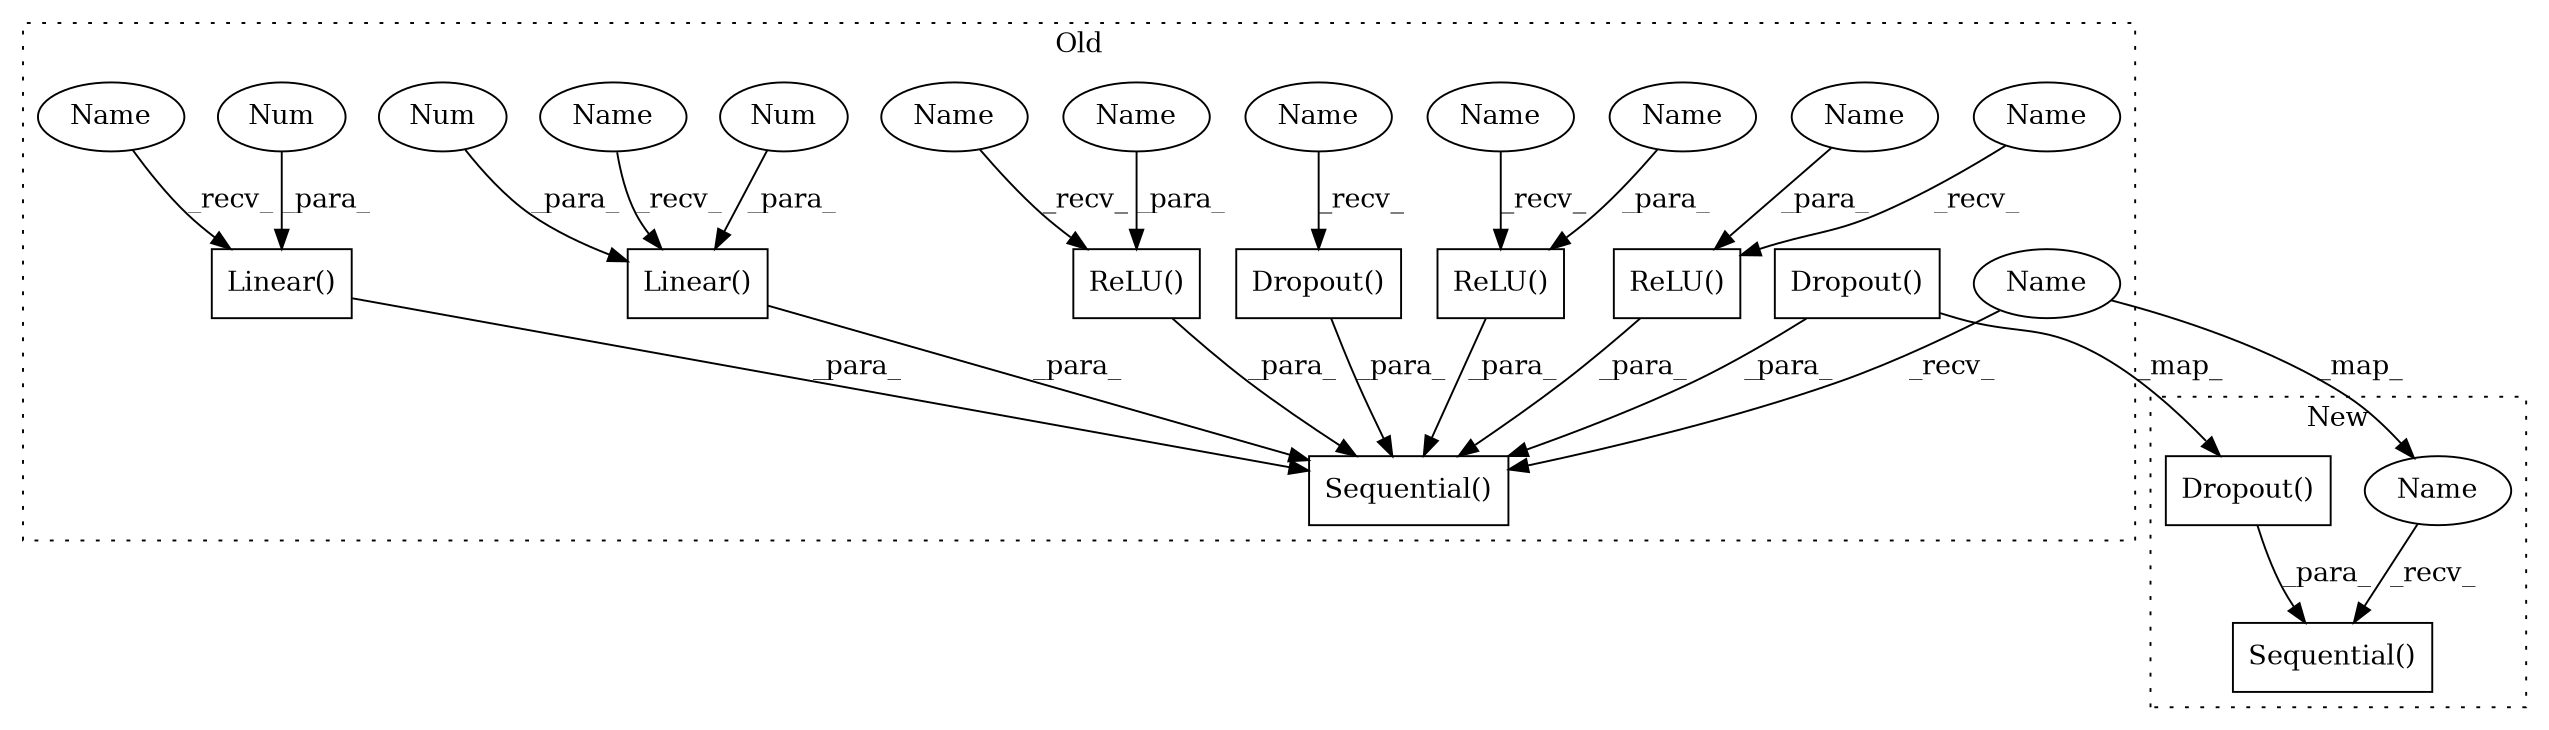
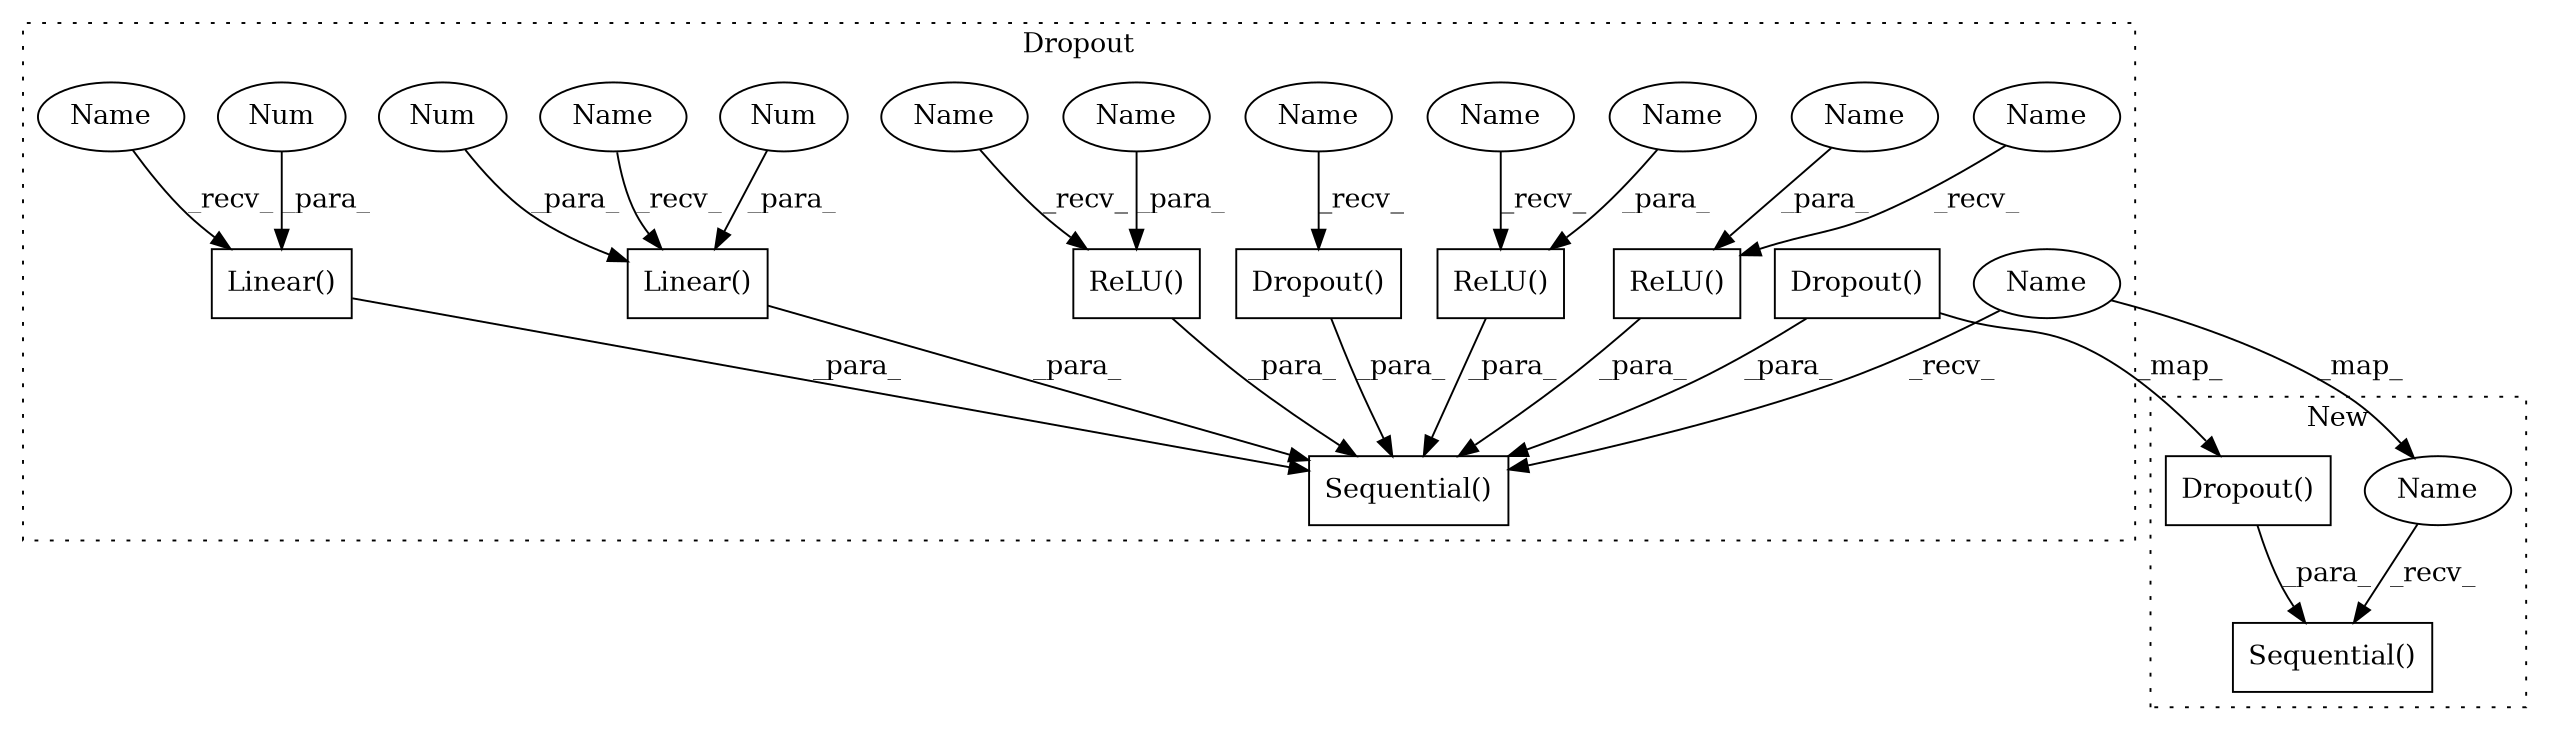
(1079, 45) -> (1079, 45)
